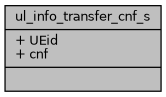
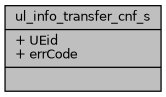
(32, 55) -> (47, 55)
